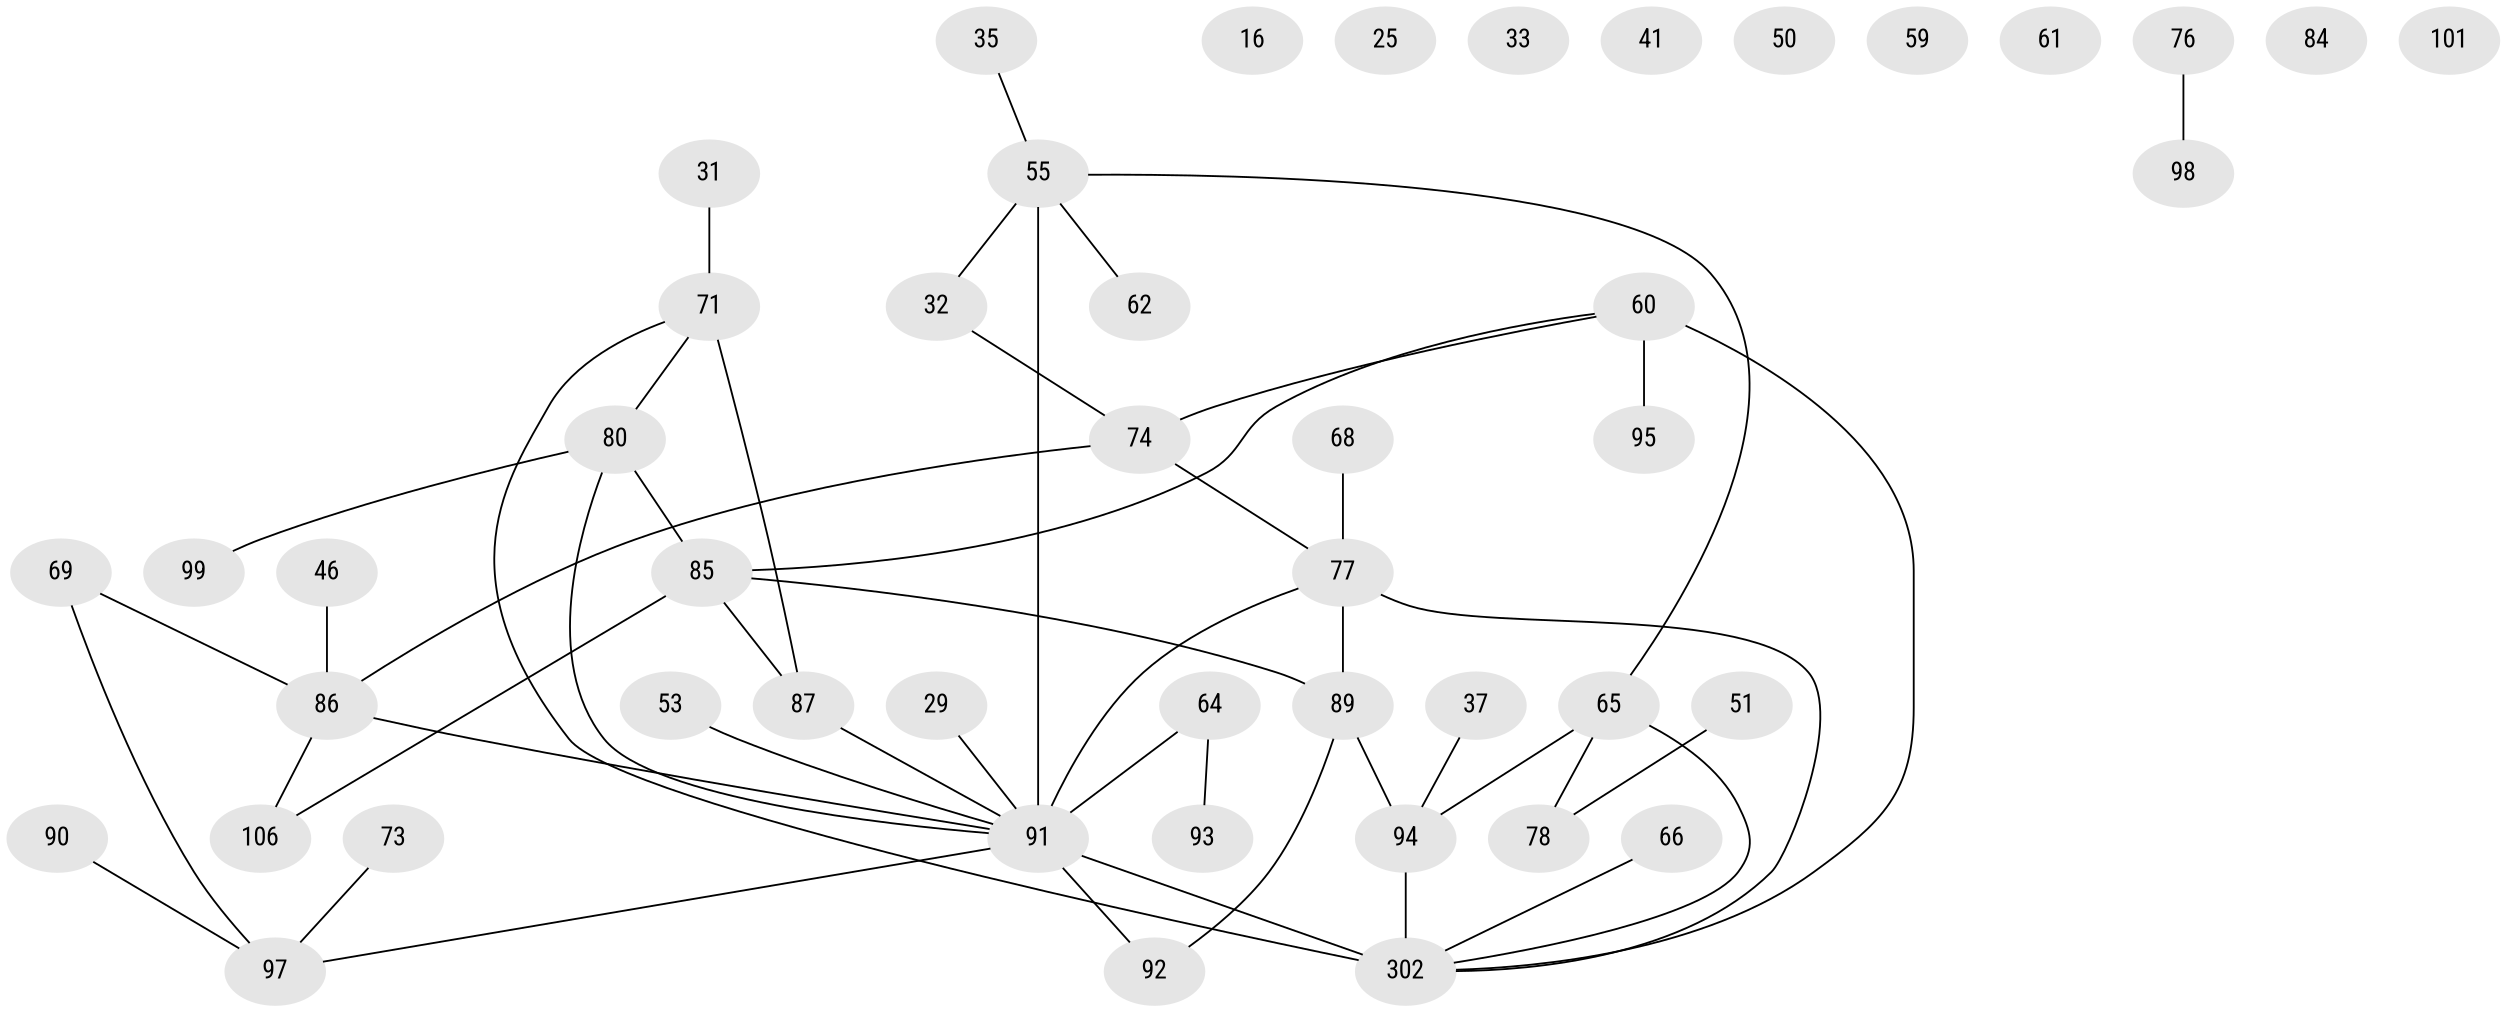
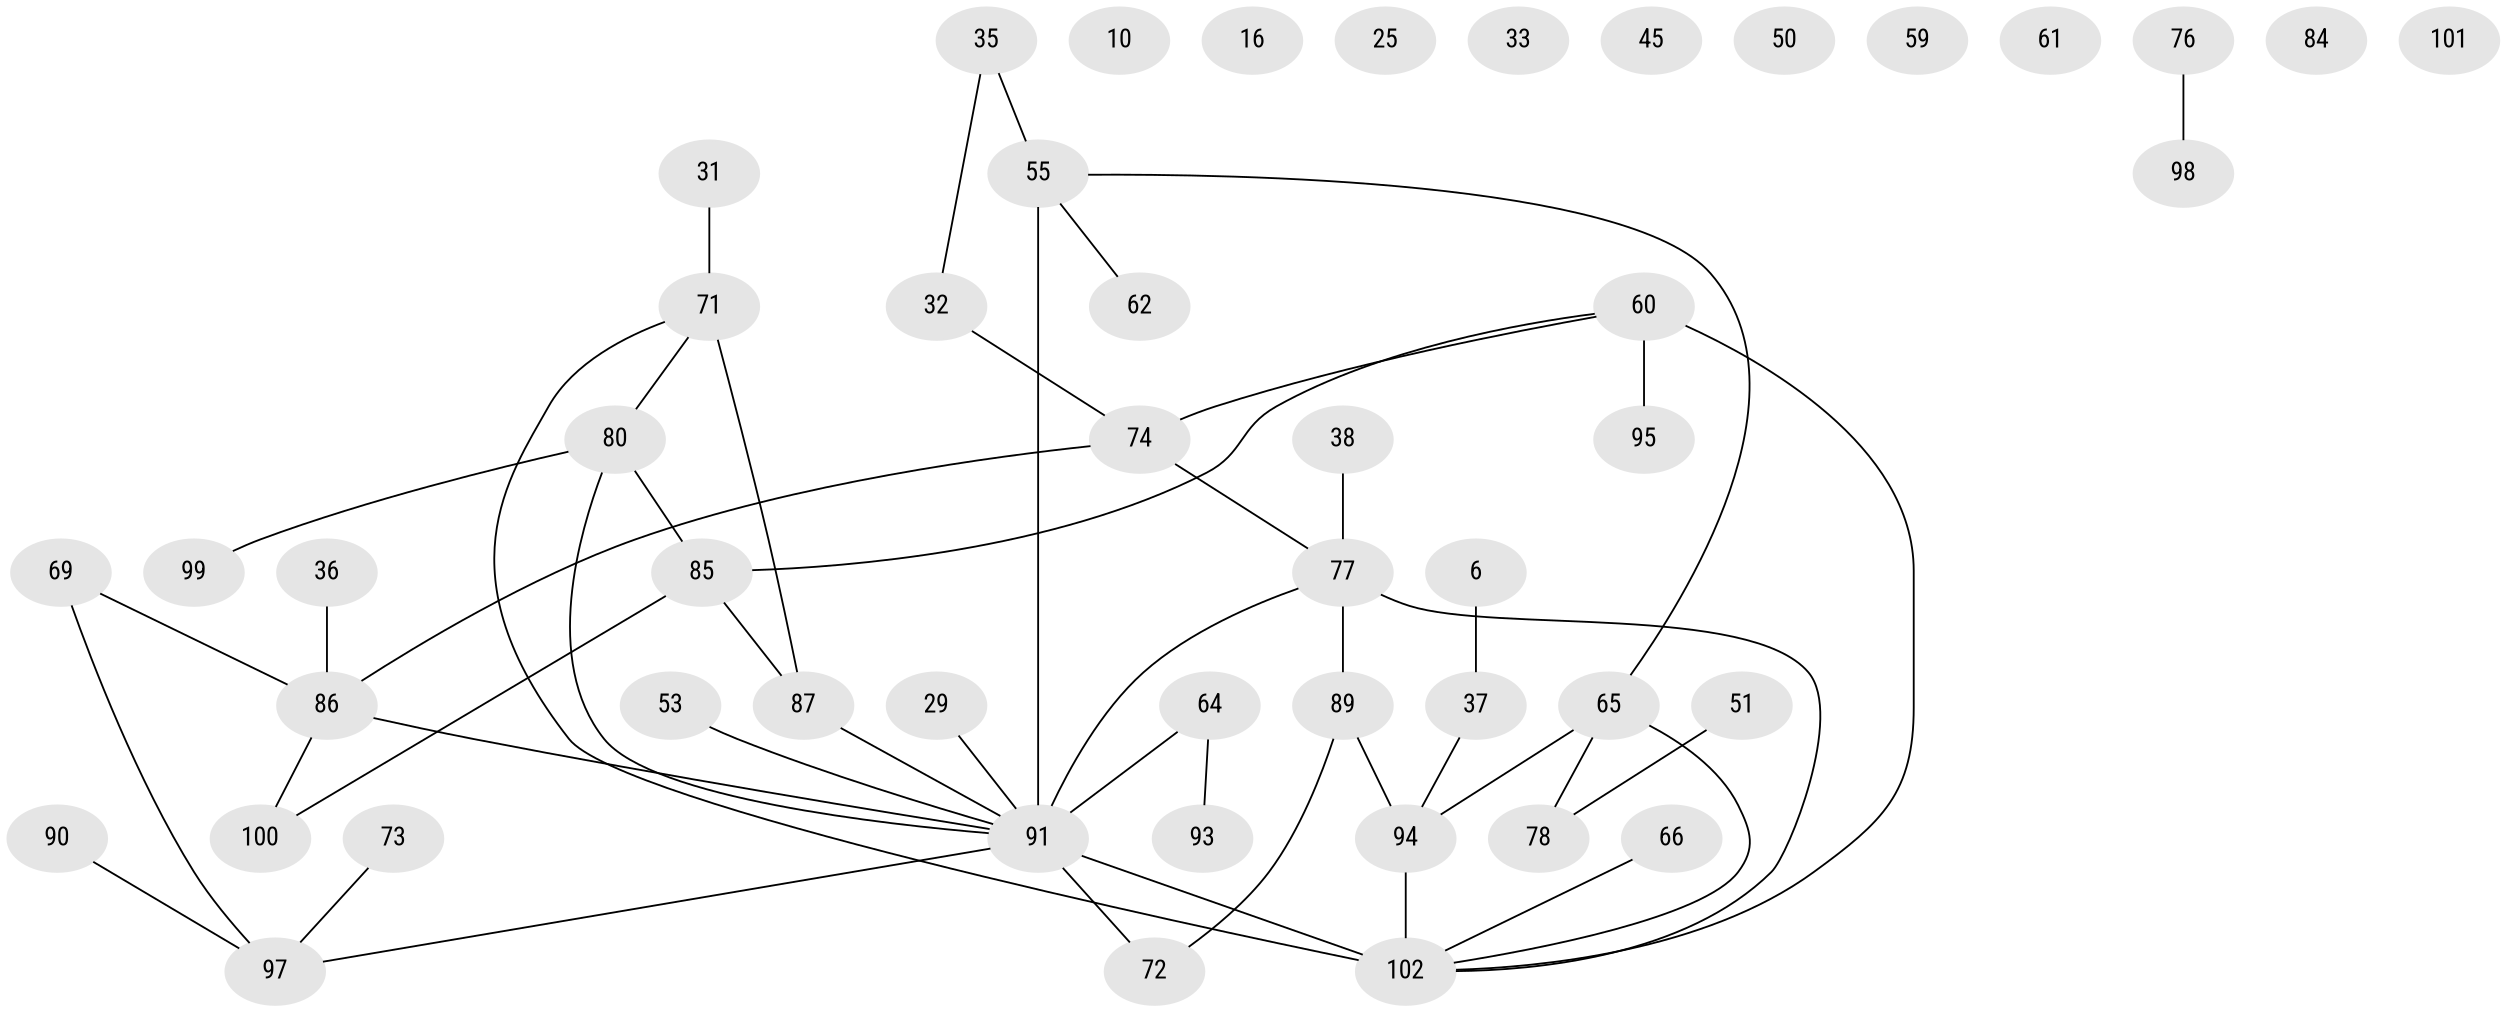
none -> (1119, 41)
(1651, 41) -> (1651, 41)
(987, 240) -> (961, 174)
(1343, 440) -> (1343, 440)
(327, 573) -> (327, 573)
none -> (1476, 573)
(1018, 613) -> none
(260, 839) -> (260, 839)
(1155, 972) -> (1155, 972)
(1406, 972) -> (1406, 972)
